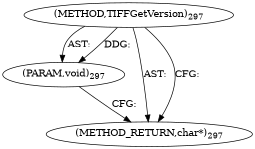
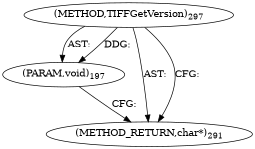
(97, 74) -> (97, 74)
(215, 133) -> (215, 133)
